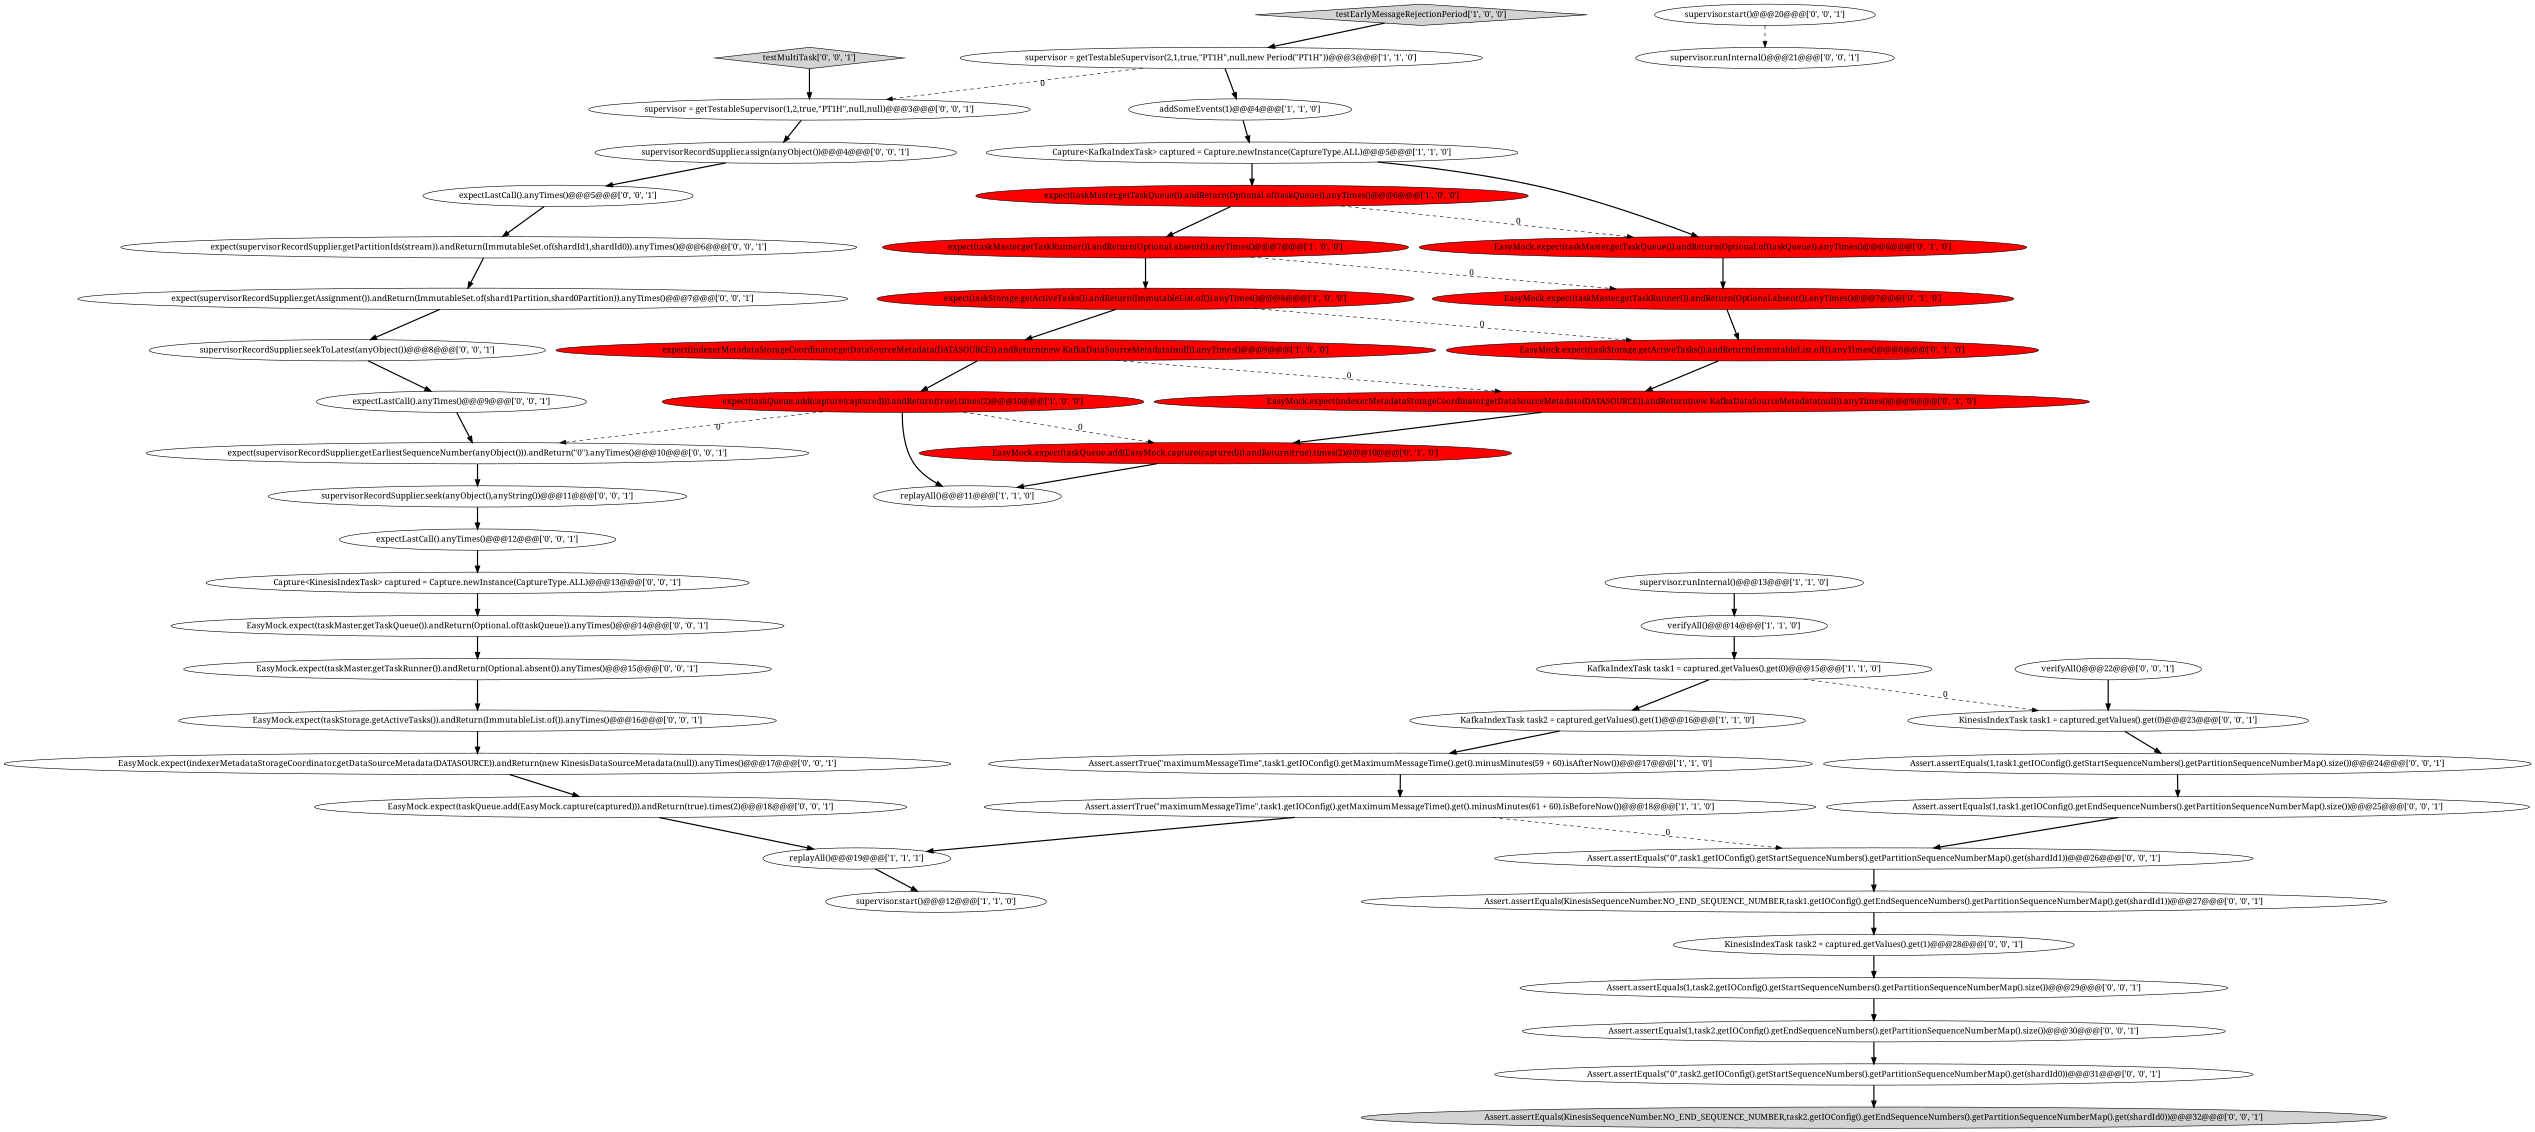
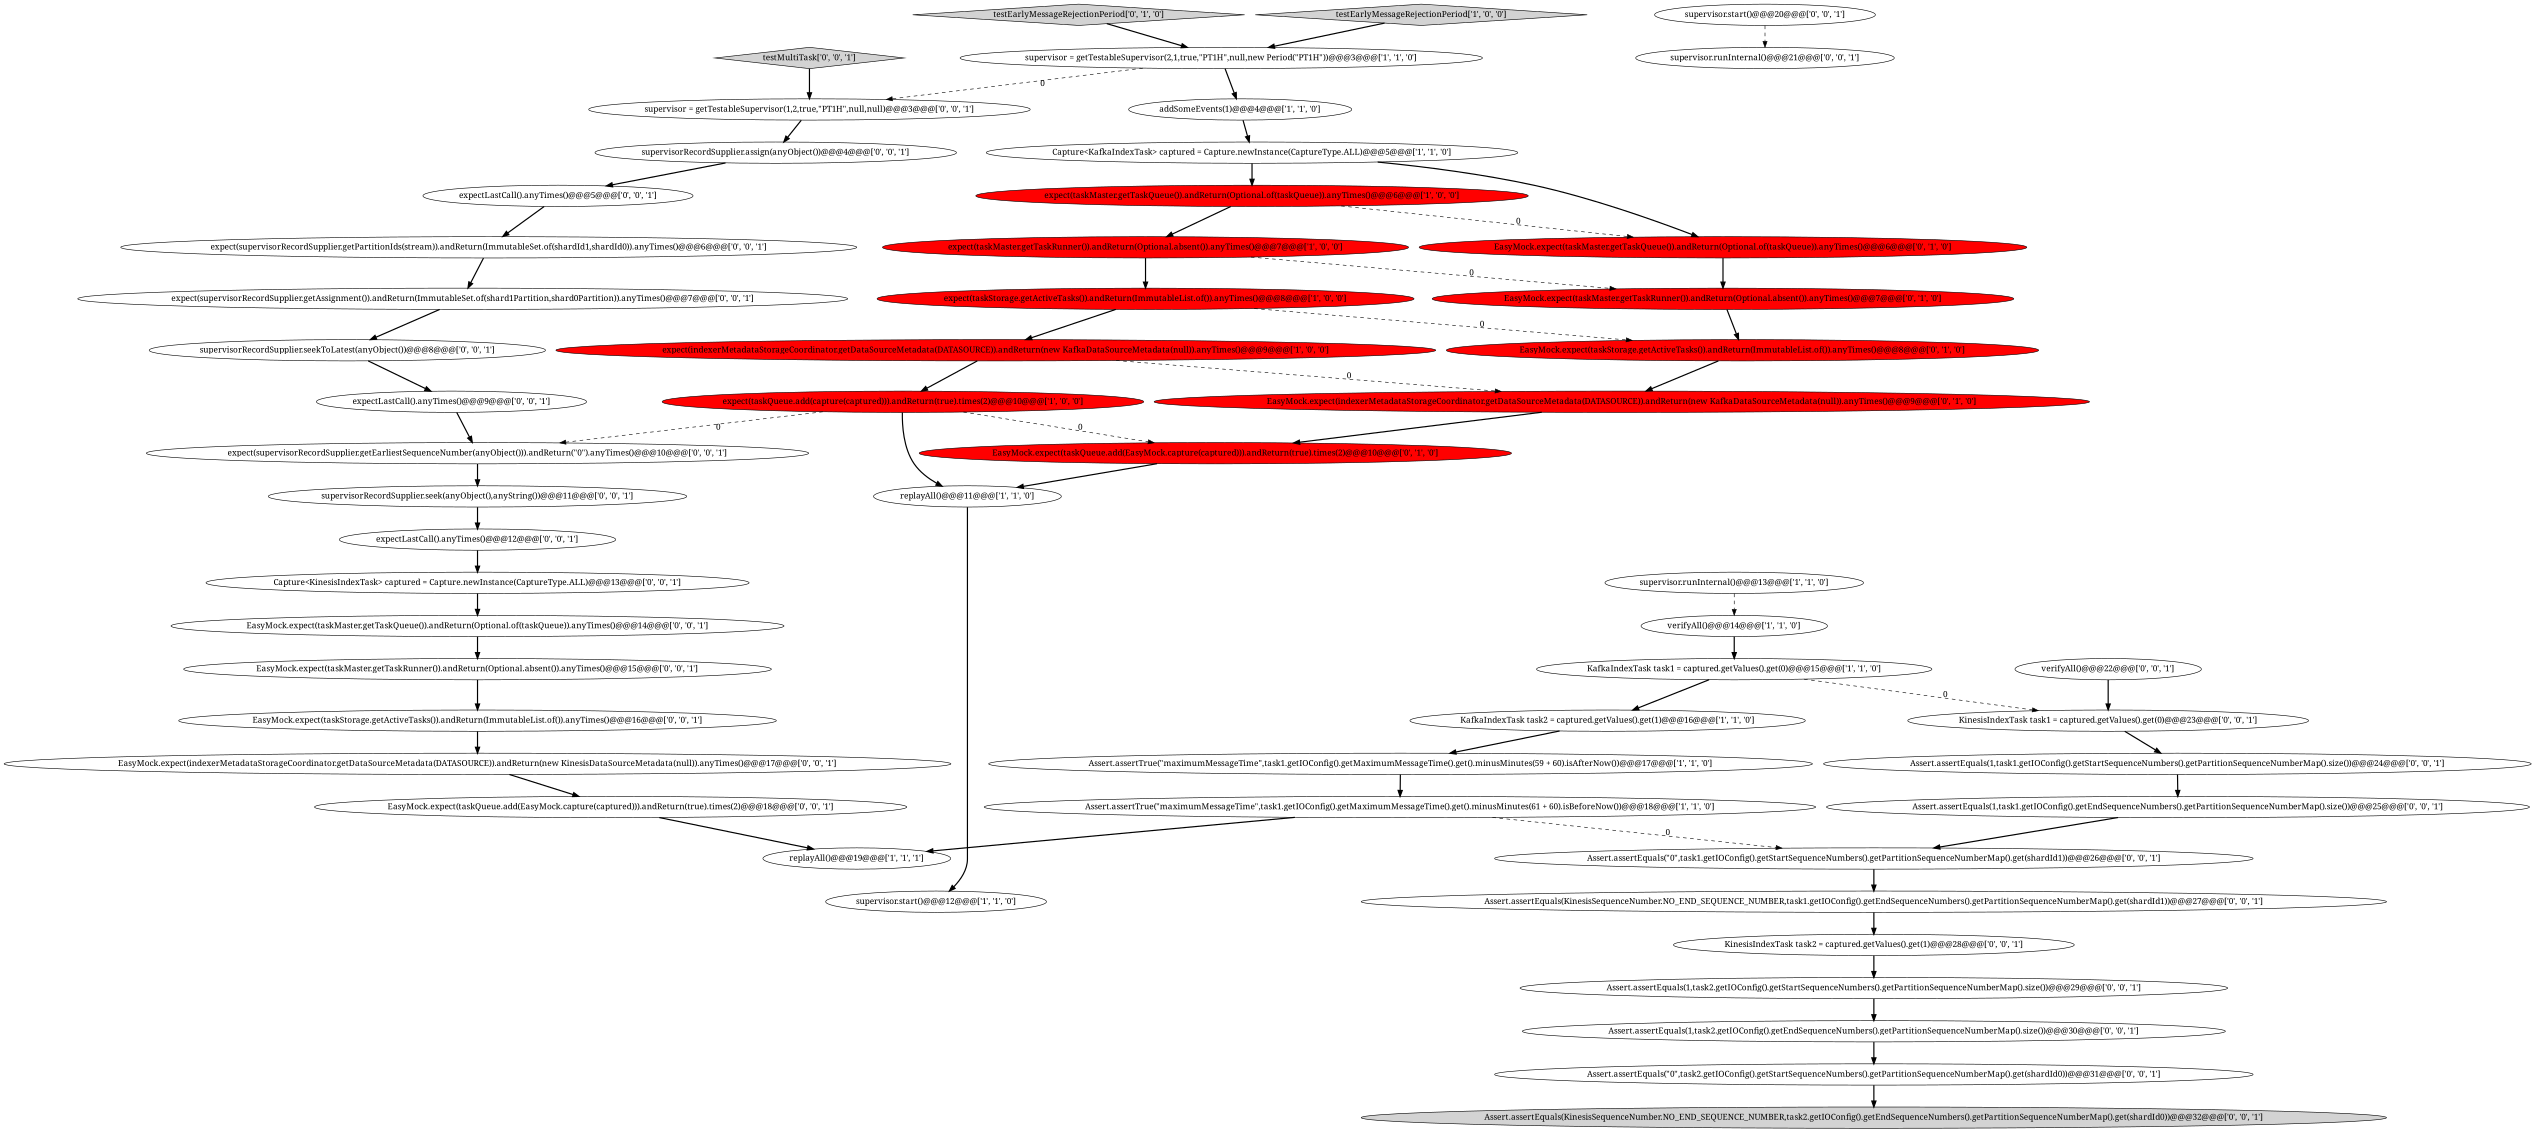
none -> (1079, 15)
(1734, 601) -> (1734, 601)
(894, 879) -> (967, 699)
